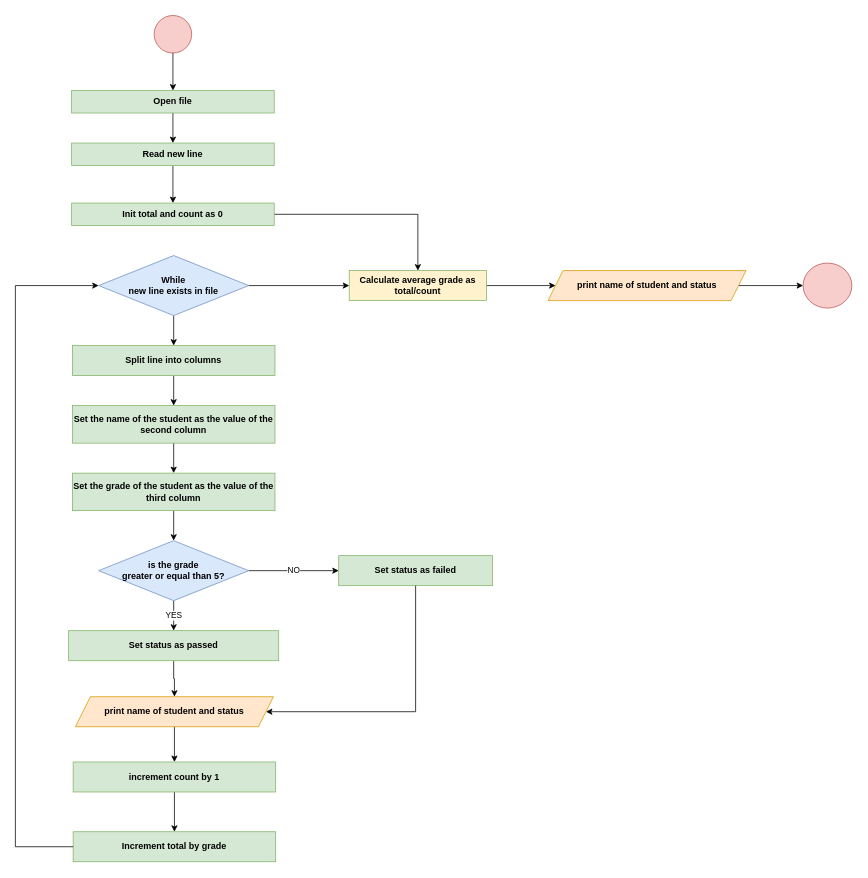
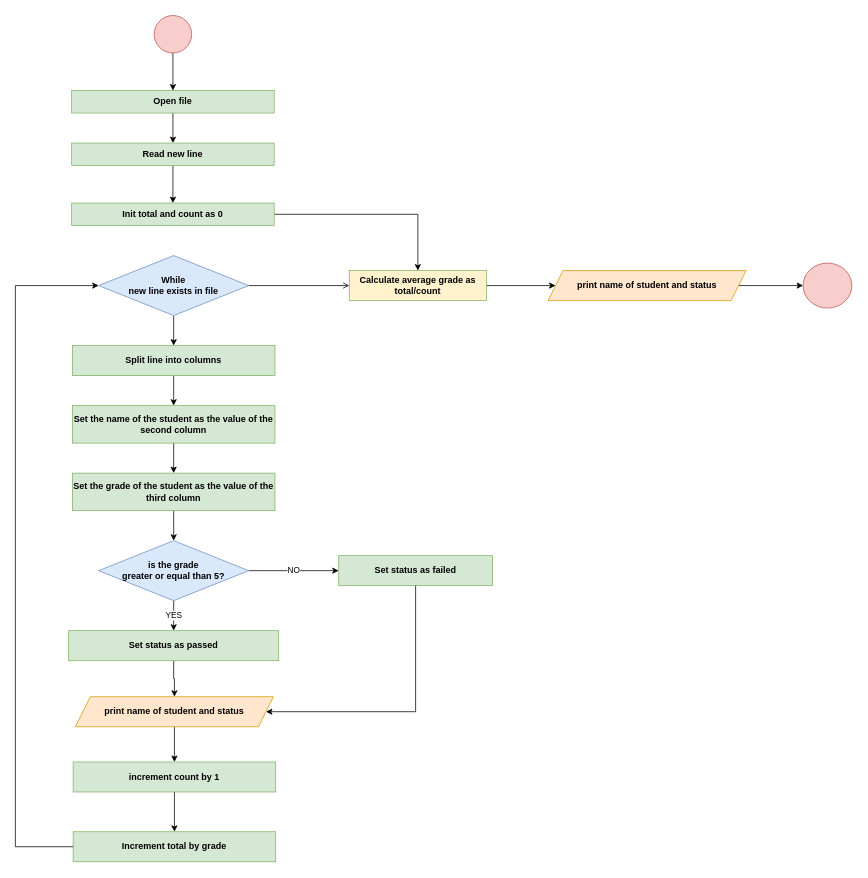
(342, 285) -> (344, 285)
